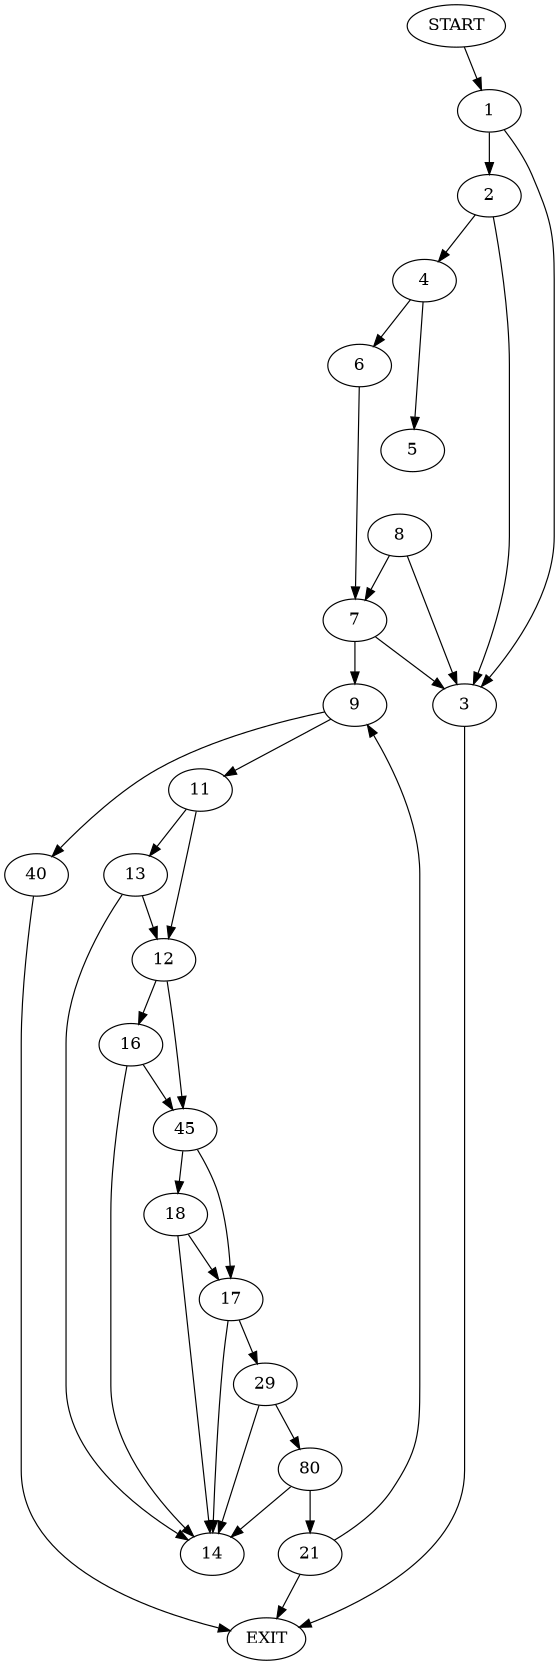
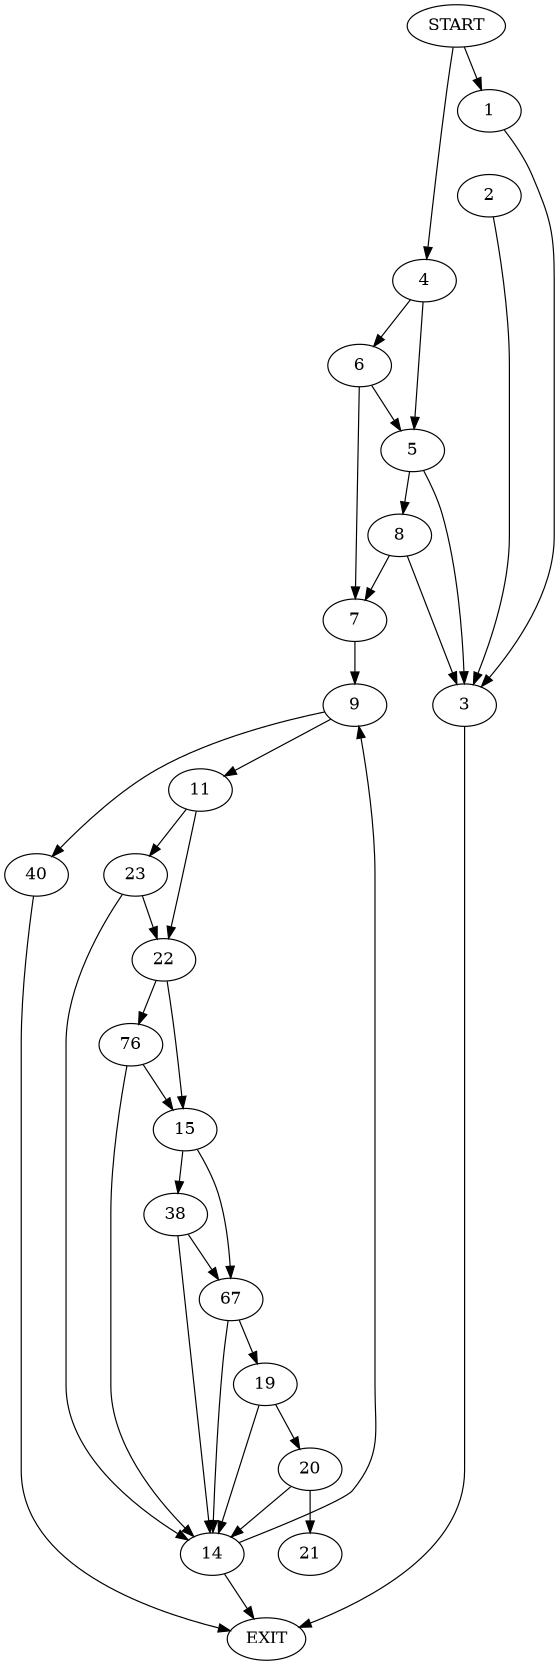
(489, 148) -> none
(461, 234) -> (440, 147)
none -> (383, 403)
none -> (407, 487)
(405, 659) -> (454, 569)
(136, 875) -> (136, 875)
(164, 960) -> (164, 960)
(131, 1045) -> (131, 1045)
(185, 1130) -> (185, 1130)
(420, 1150) -> (375, 1179)
(176, 1215) -> (176, 1215)
(231, 1299) -> (231, 1299)
(265, 1384) -> (265, 1384)
(310, 1469) -> (310, 1469)
(291, 1591) -> (236, 1591)
